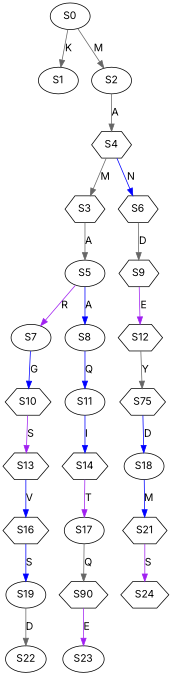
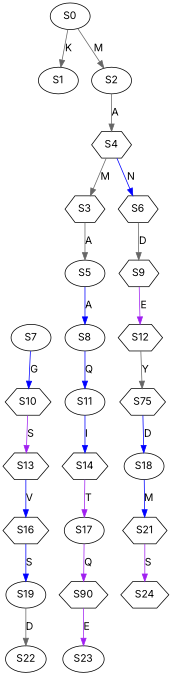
(60, 303) -> none
(84, 559) -> (84, 559)
